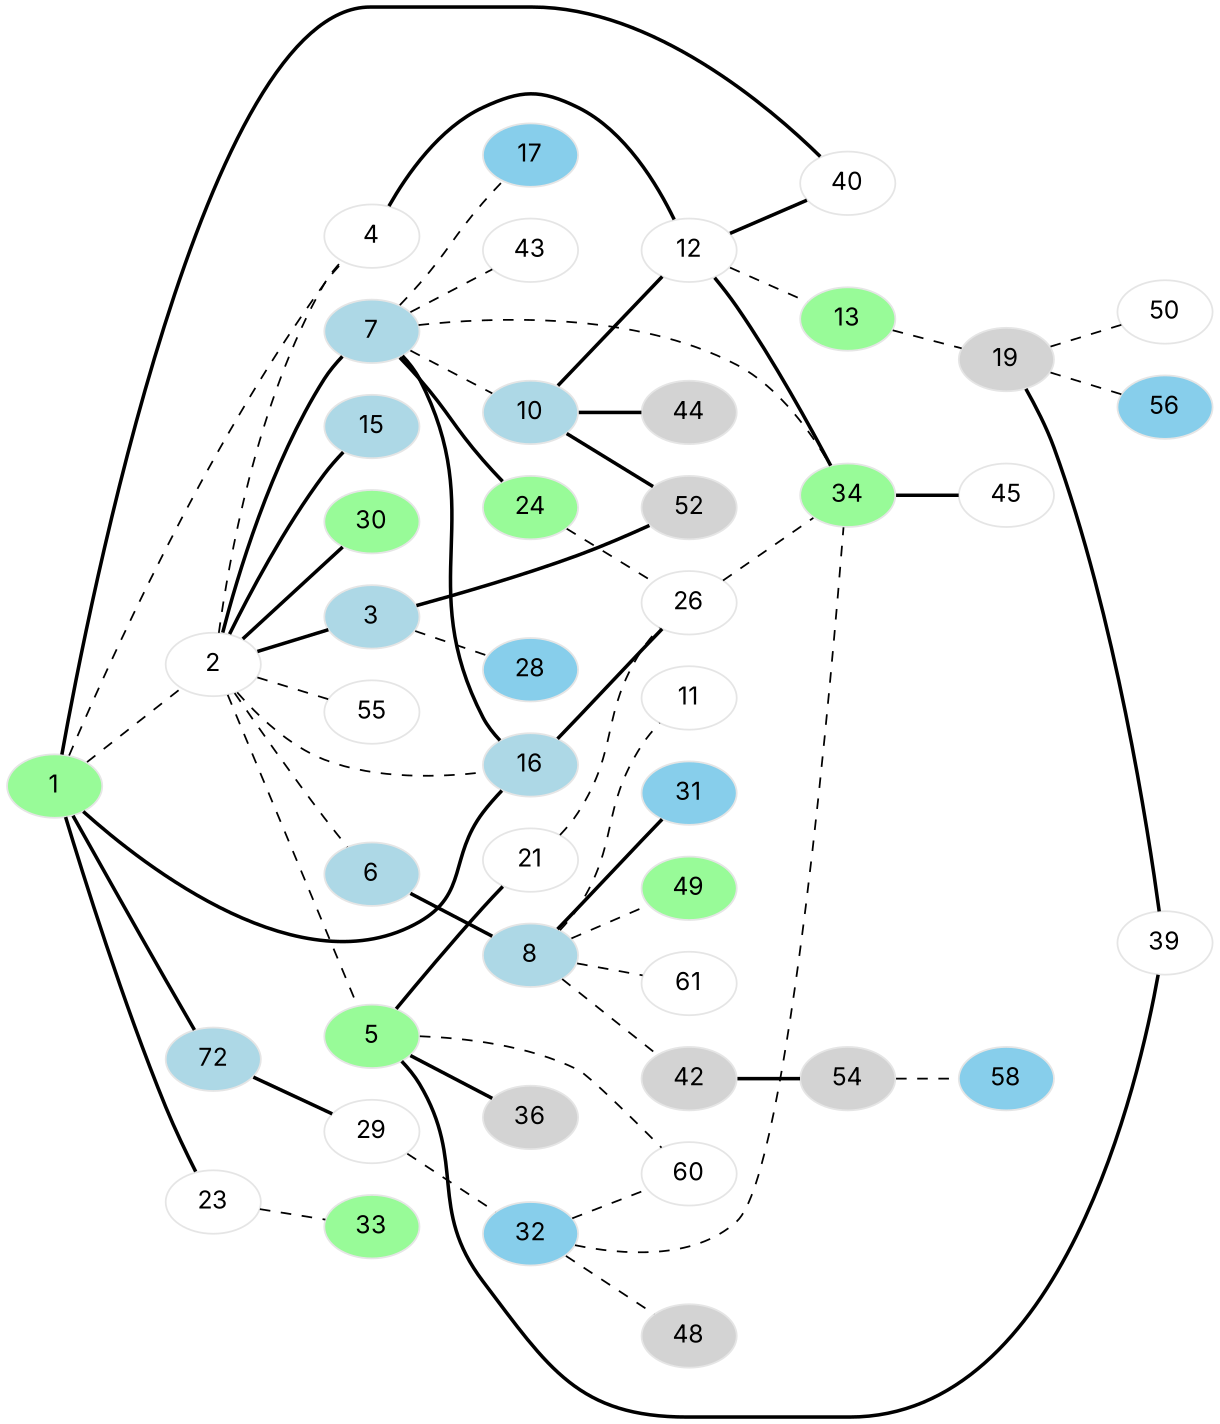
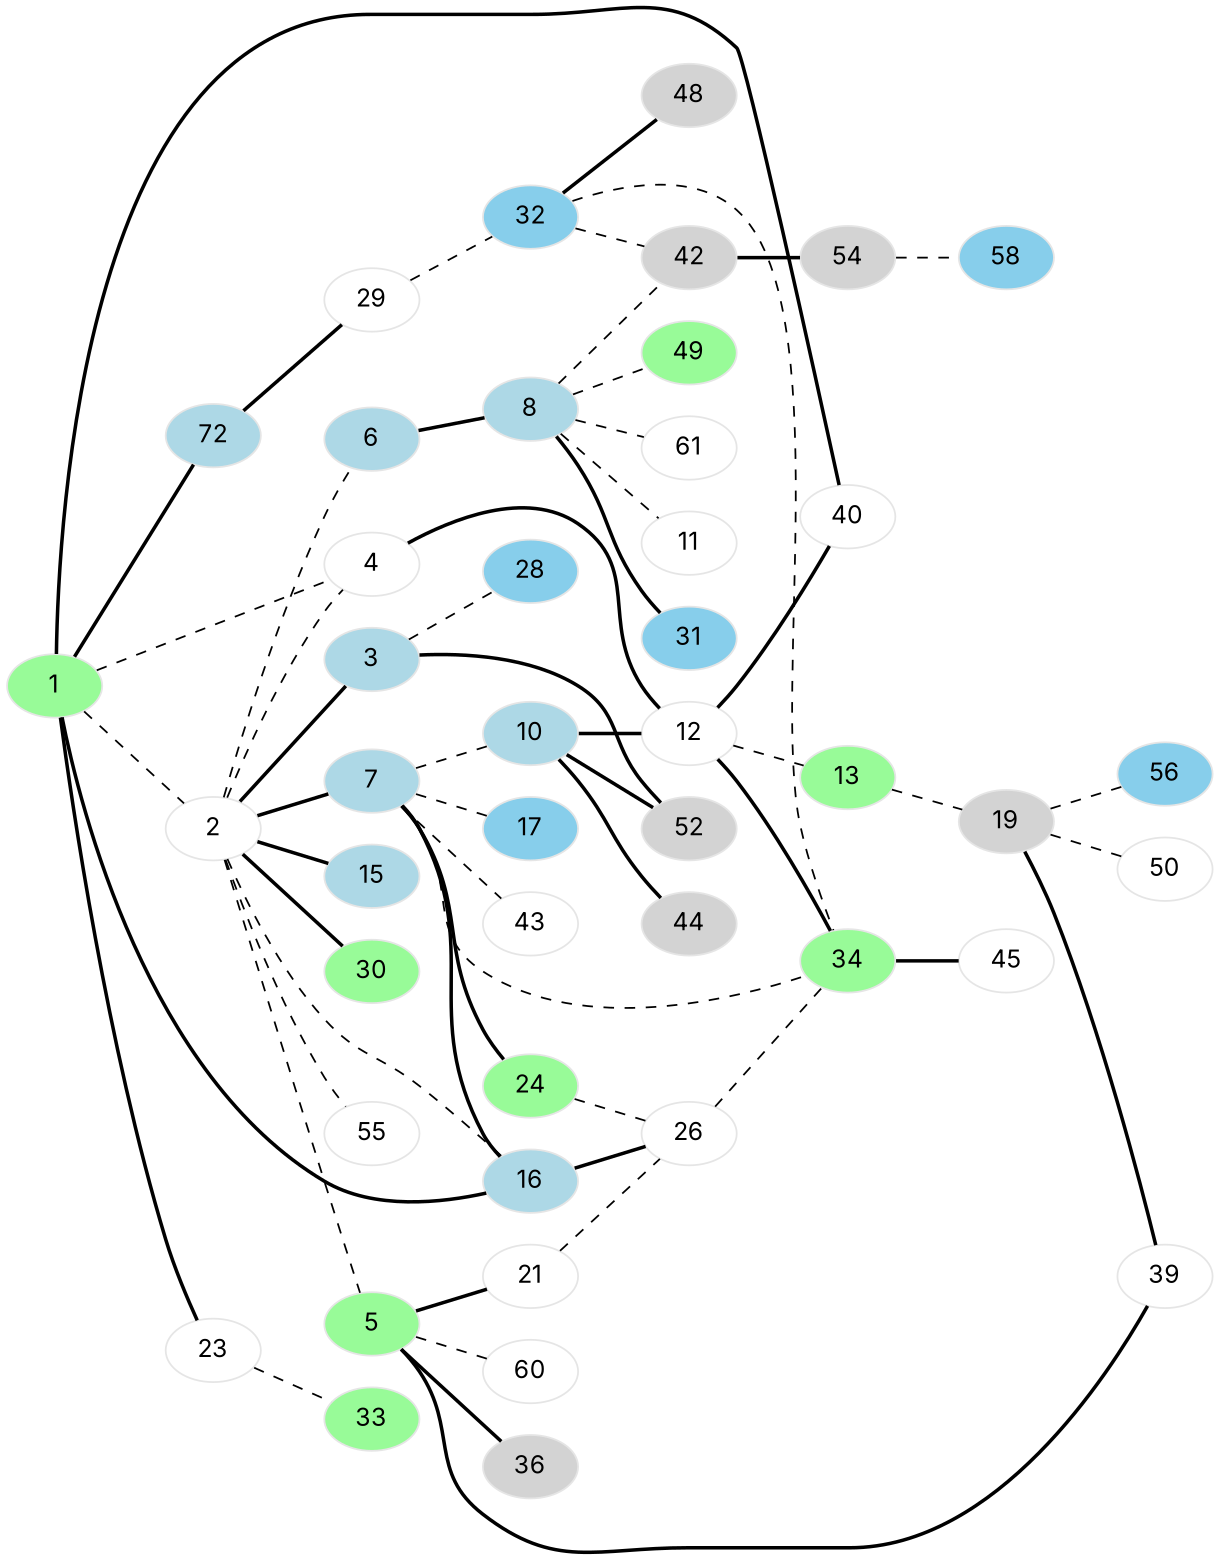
(610, 1204) -> (610, 237)
(610, 1285) -> (610, 156)
